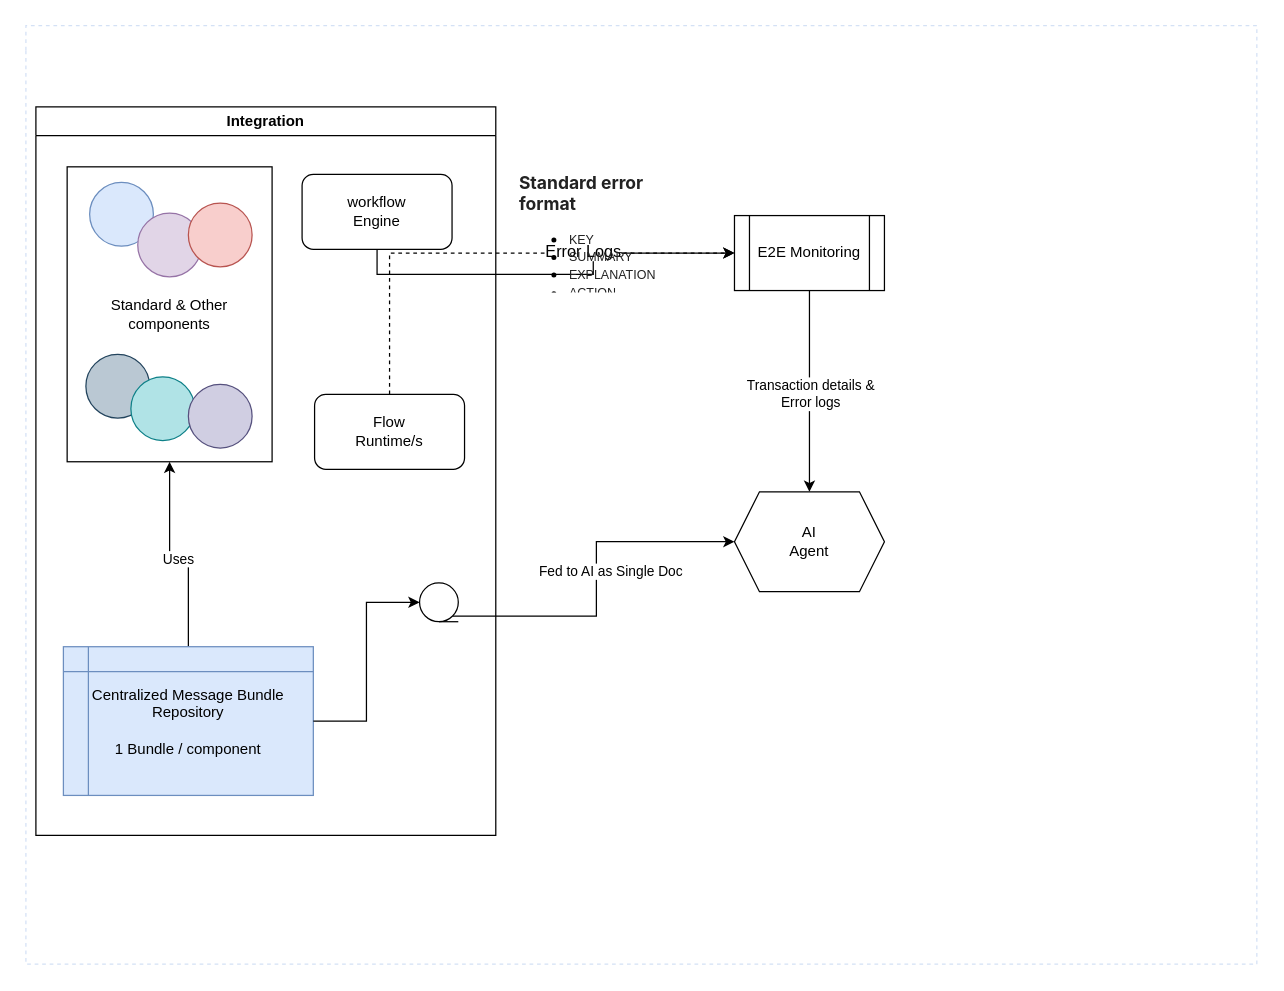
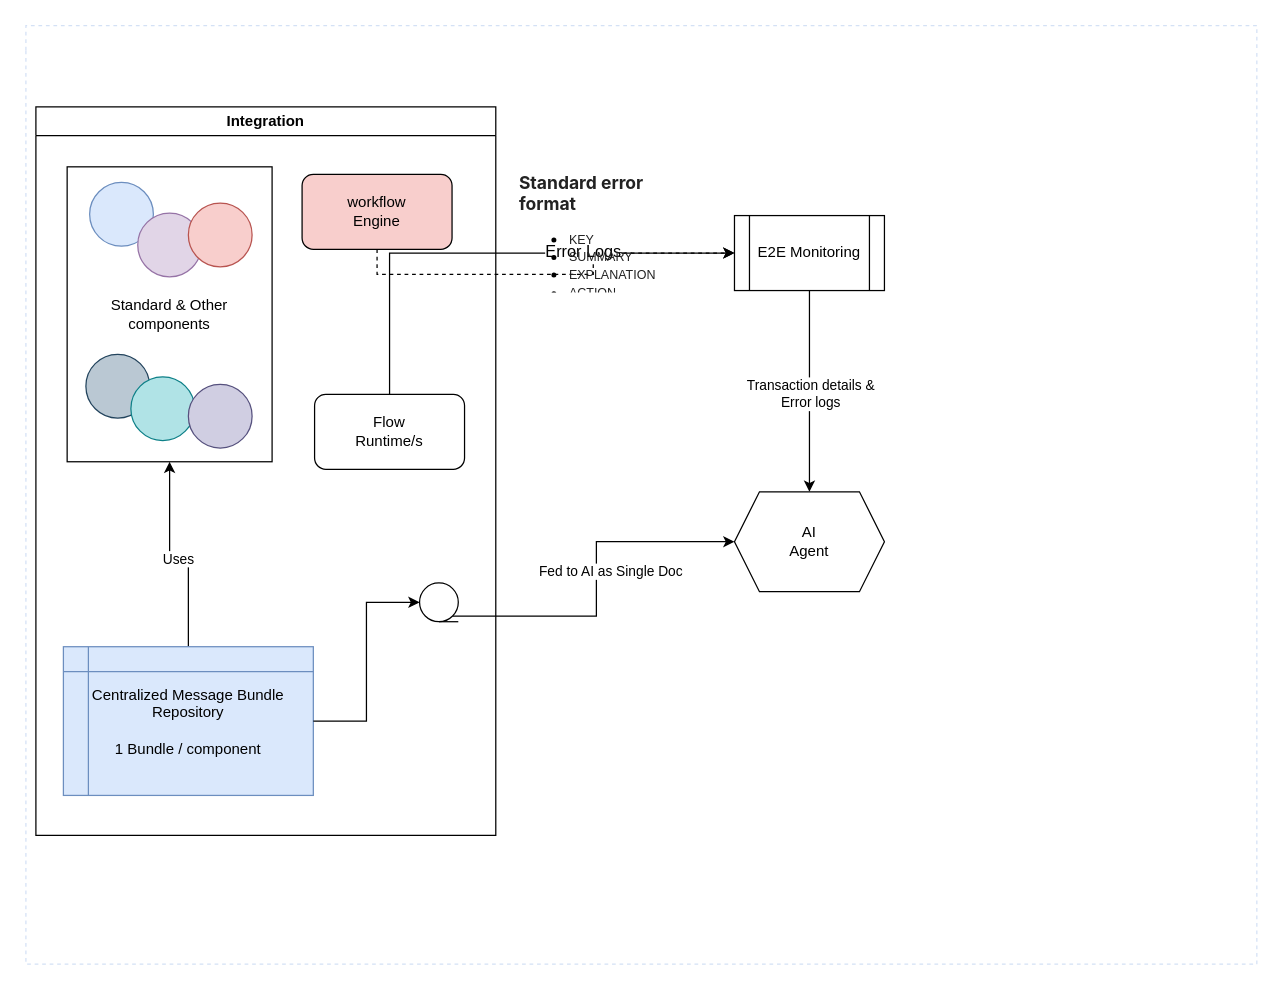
(377, 212) -> (377, 212)
(396, 253) -> (396, 253)
(451, 274) -> (451, 274)
